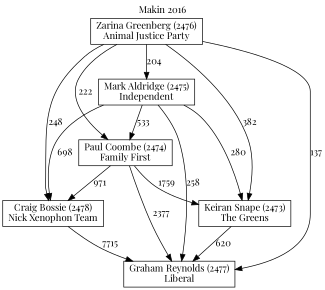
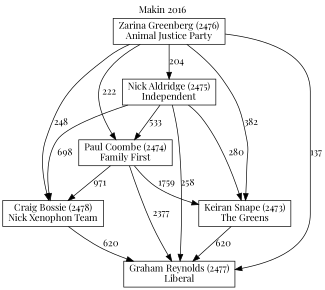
(147, 92) -> (169, 92)
(110, 244) -> (111, 244)
